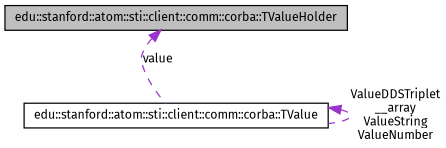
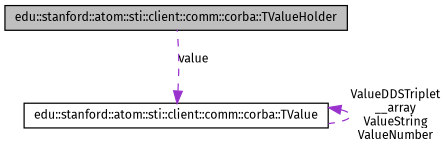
(145, 72) -> (179, 60)
